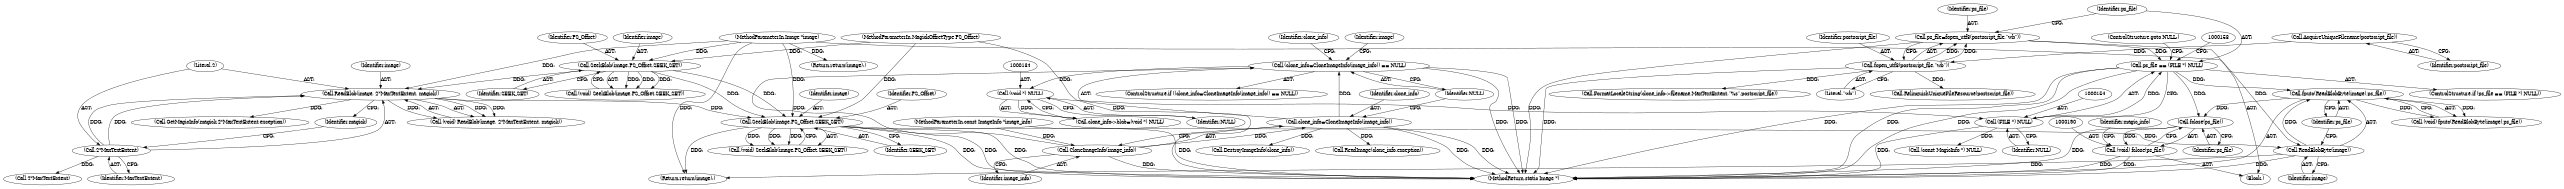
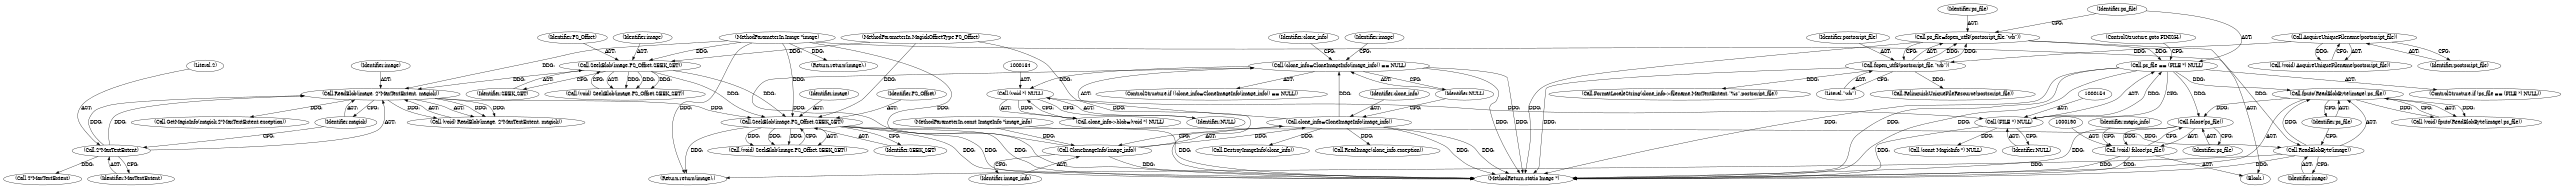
(2143, 38) -> (2143, 38)
(2219, 38) -> none
none -> (2330, 66)
(283, 79) -> (346, 108)
none -> (1078, 167)
